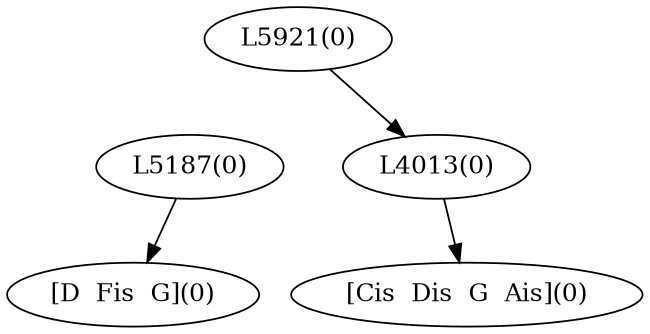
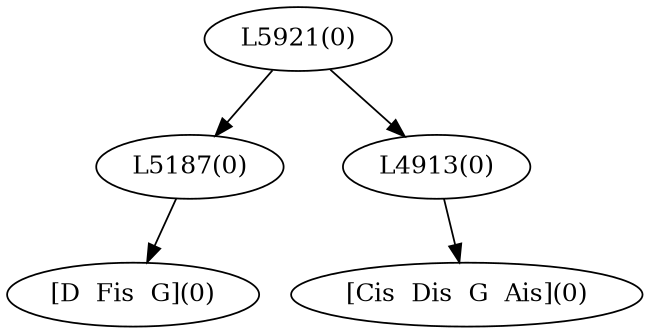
none -> (250, 96)
(437, 167) -> (437, 167)
